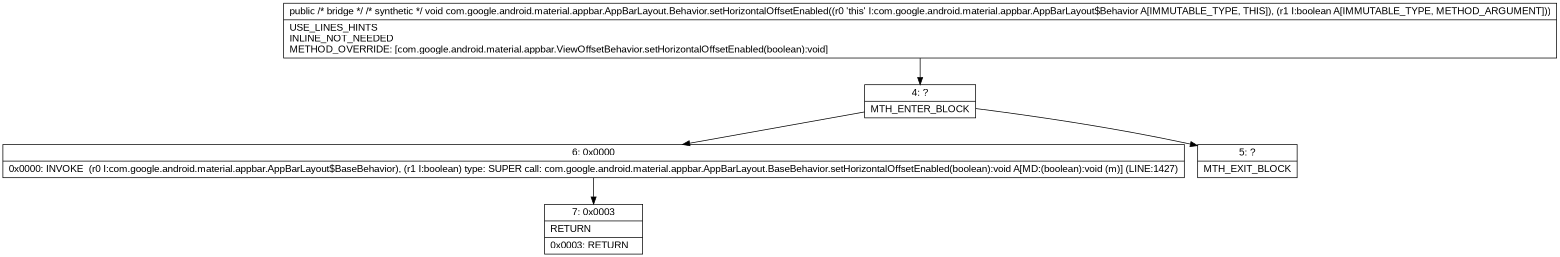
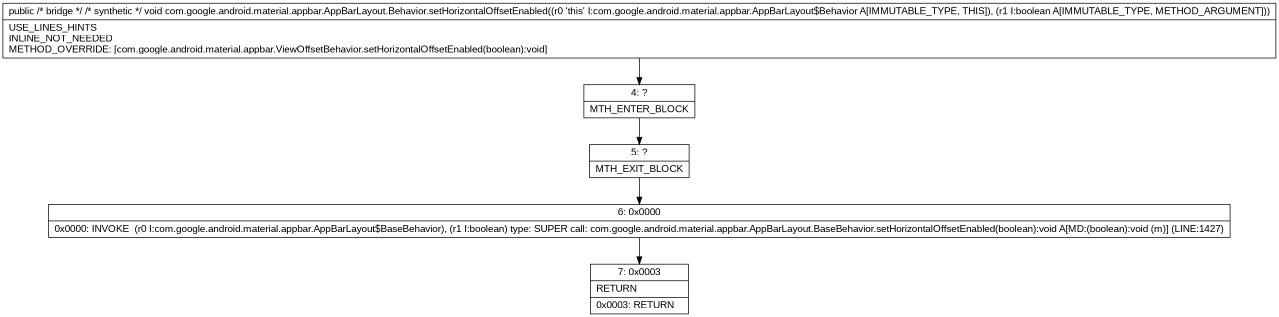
(777, 128) -> (639, 187)
